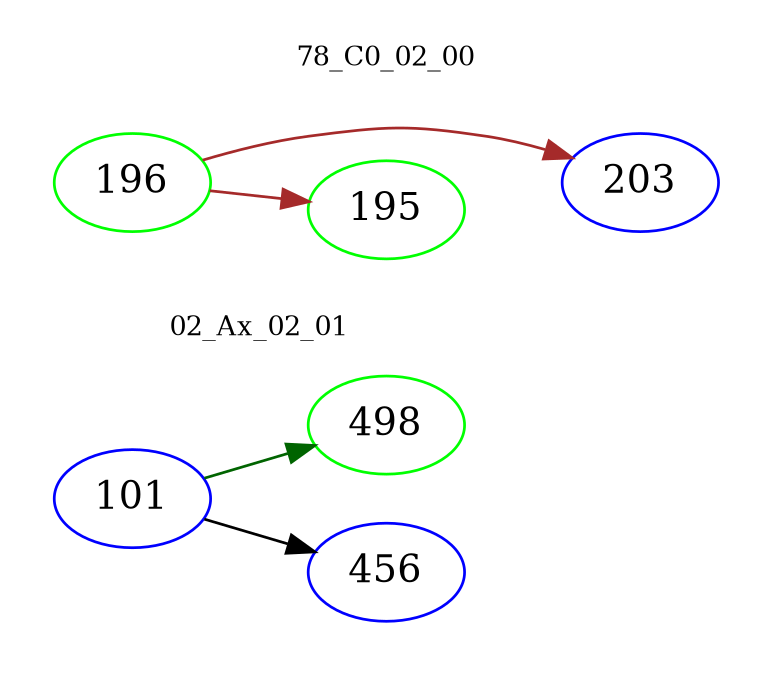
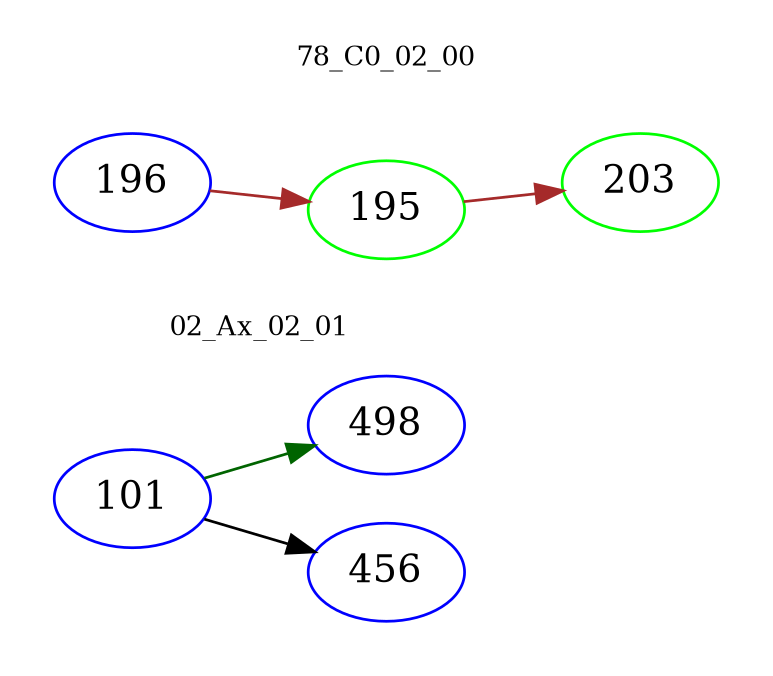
(373, 129) -> (500, 198)
(132, 183) -> (132, 183)
(640, 183) -> (640, 183)
(386, 425) -> (386, 425)
